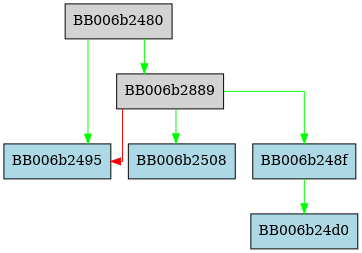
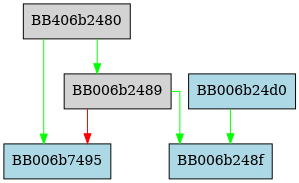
(119, 21) -> (77, 21)
(170, 91) -> (118, 91)
(57, 161) -> (57, 161)
(182, 161) -> none
(304, 191) -> (230, 121)
